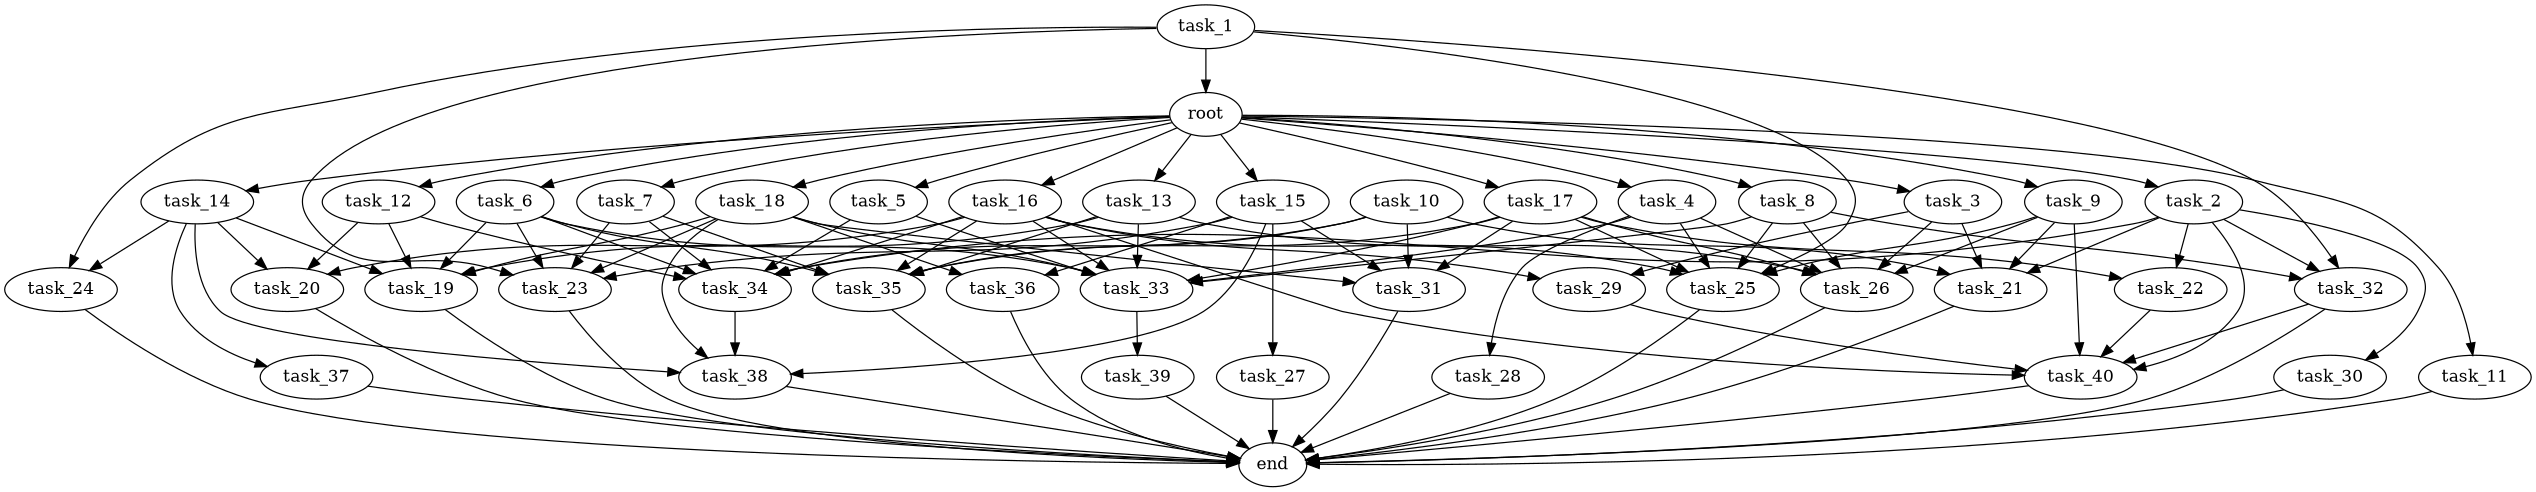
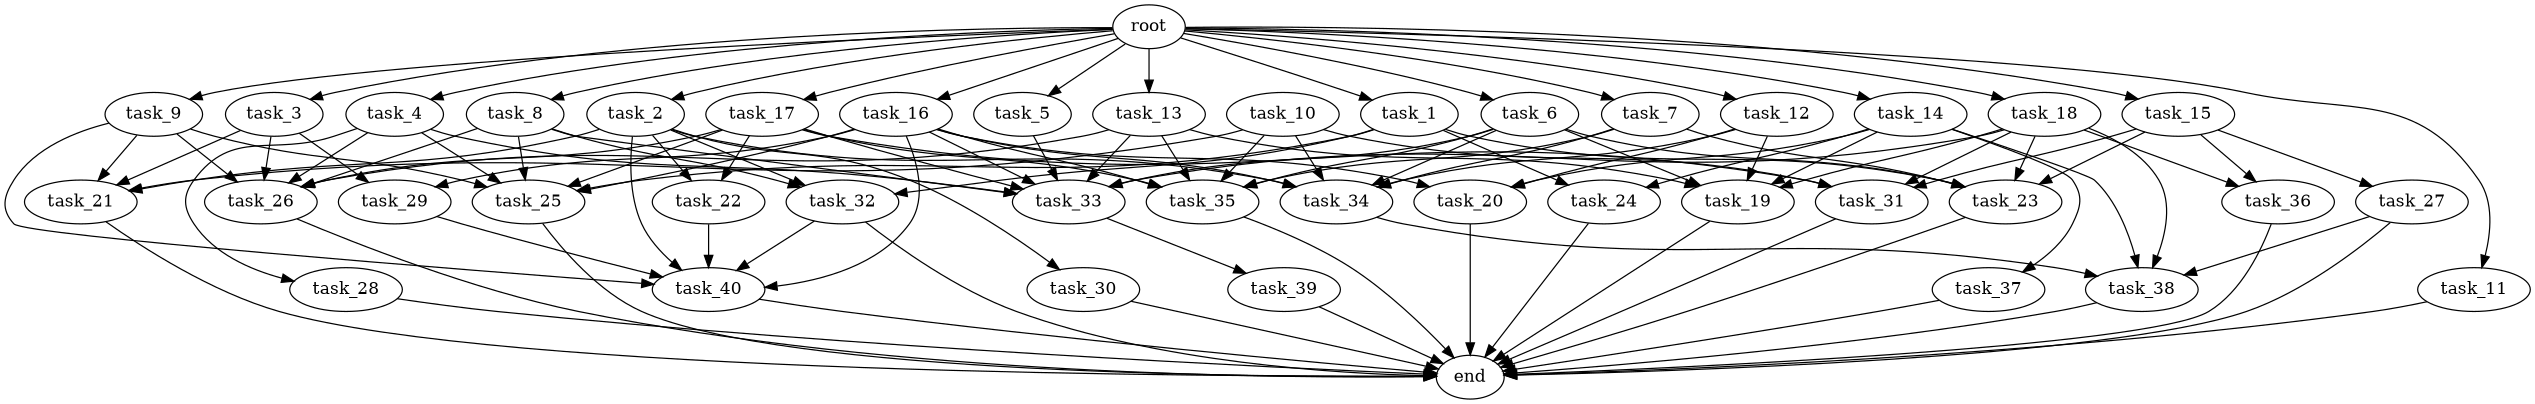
(1206, 65) -> (1271, 67)
(813, 242) -> none
(1060, 351) -> (2283, 244)
